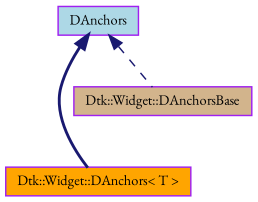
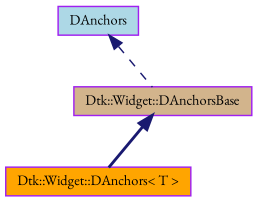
(60, 108) -> (126, 147)
